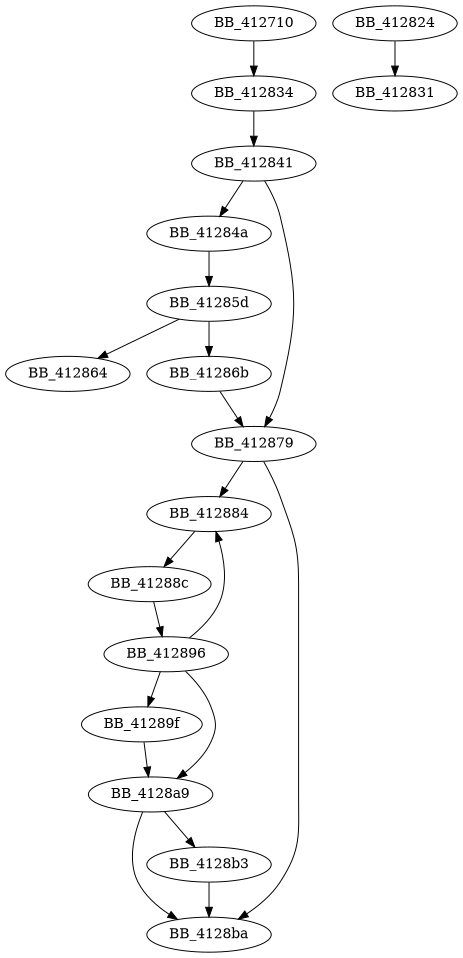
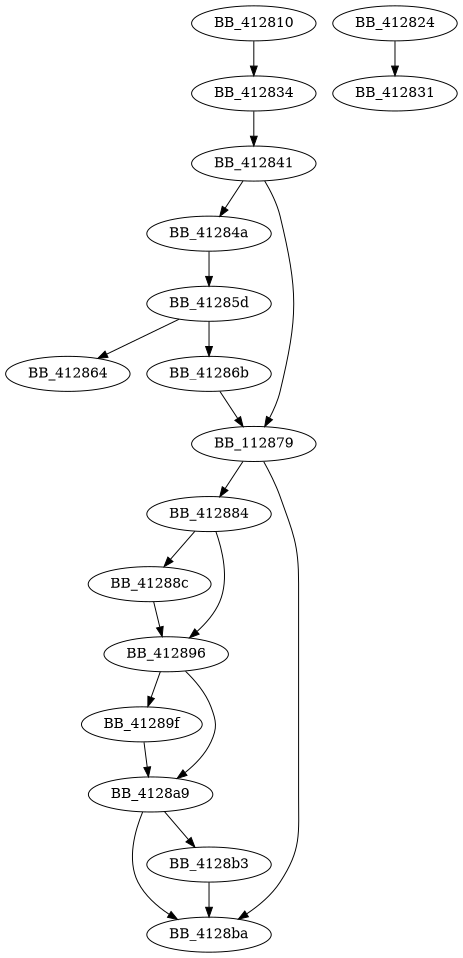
(254, 23) -> (254, 23)
(254, 444) -> (254, 444)
(222, 595) -> (224, 585)
